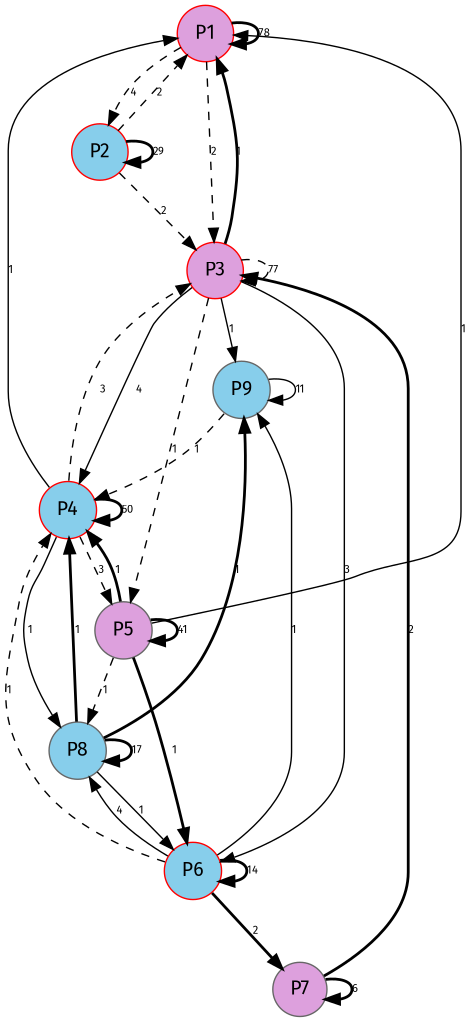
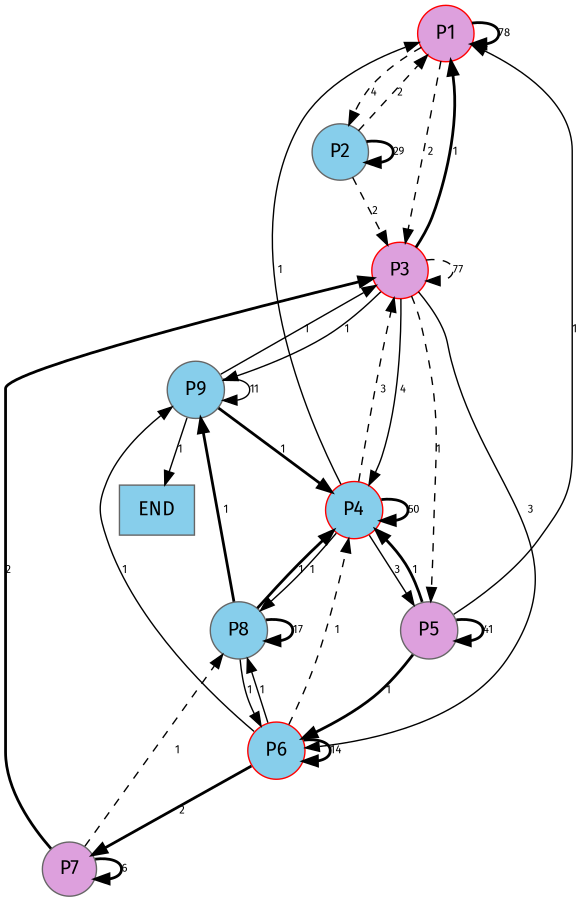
(100, 152) -> (340, 152)
none -> (296, 331)
(178, 458) -> (269, 446)
none -> (157, 510)
(93, 564) -> (388, 564)
(103, 684) -> (150, 756)
(120, 811) -> (262, 691)
